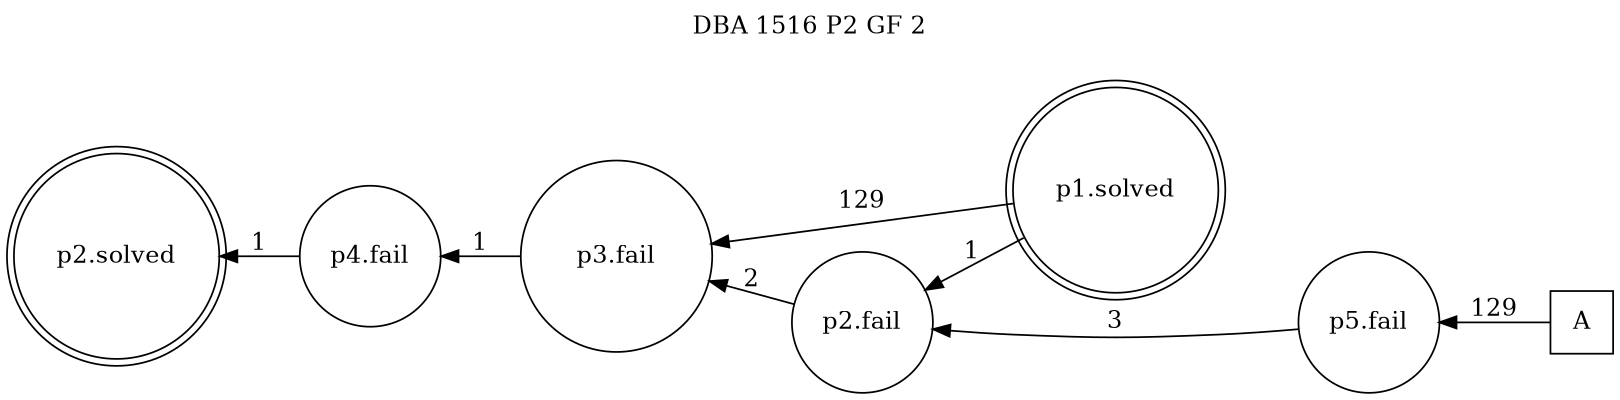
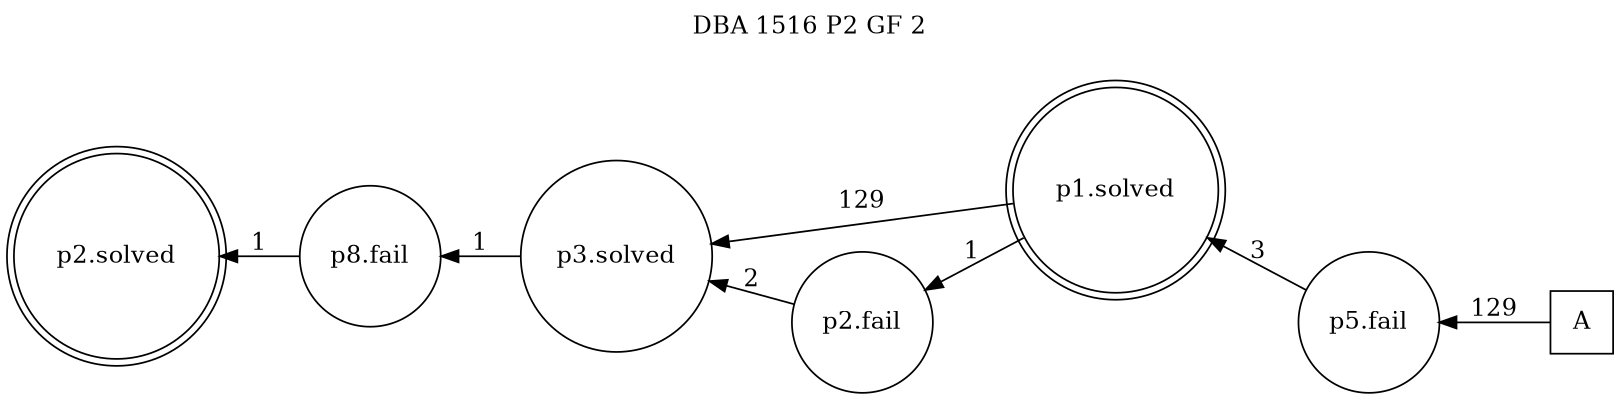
(370, 256) -> (370, 256)
(616, 256) -> (616, 256)
(1124, 337) -> (1265, 268)
